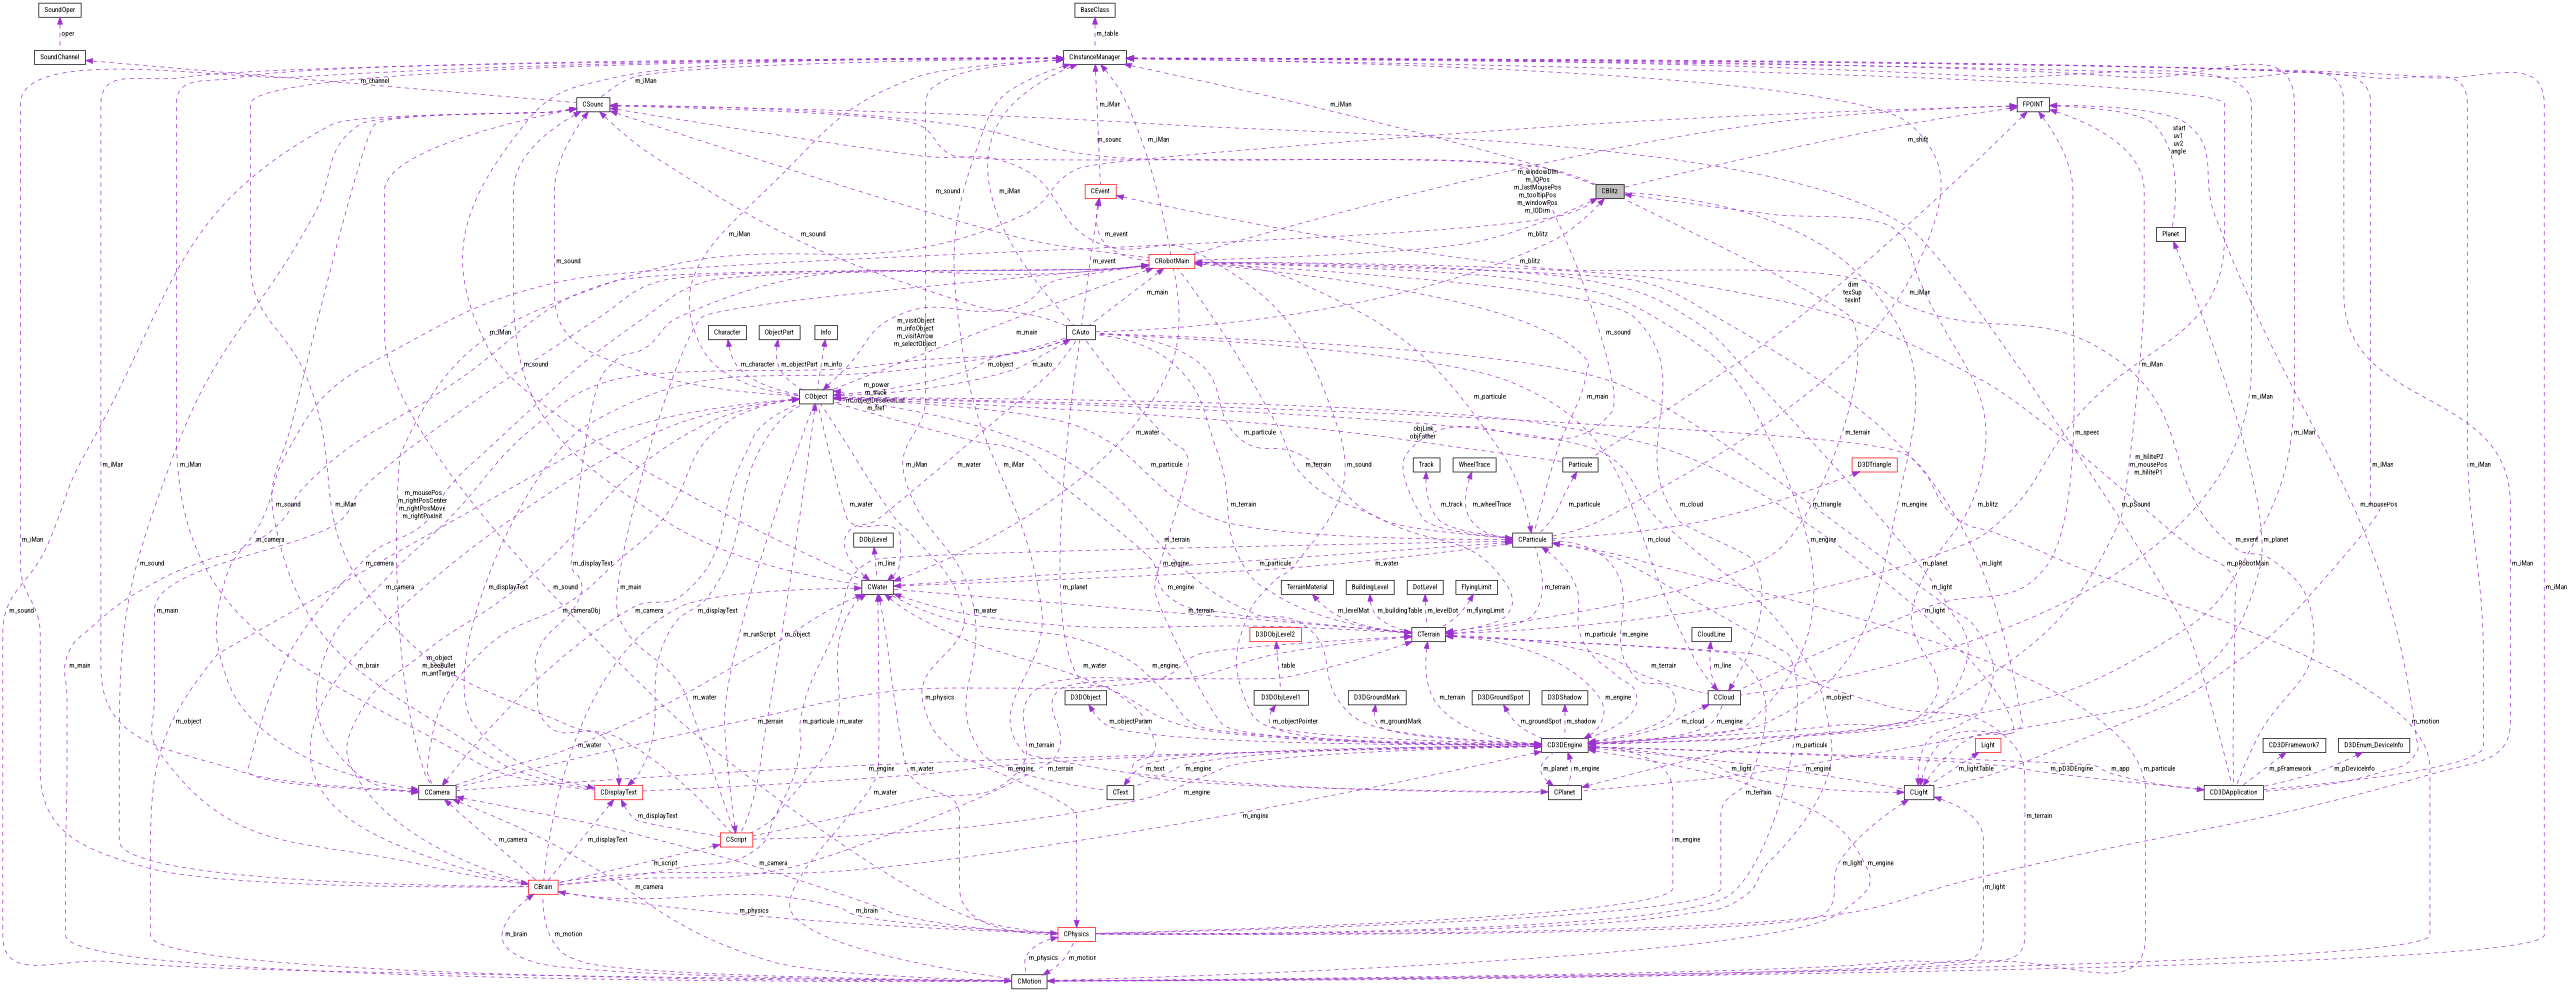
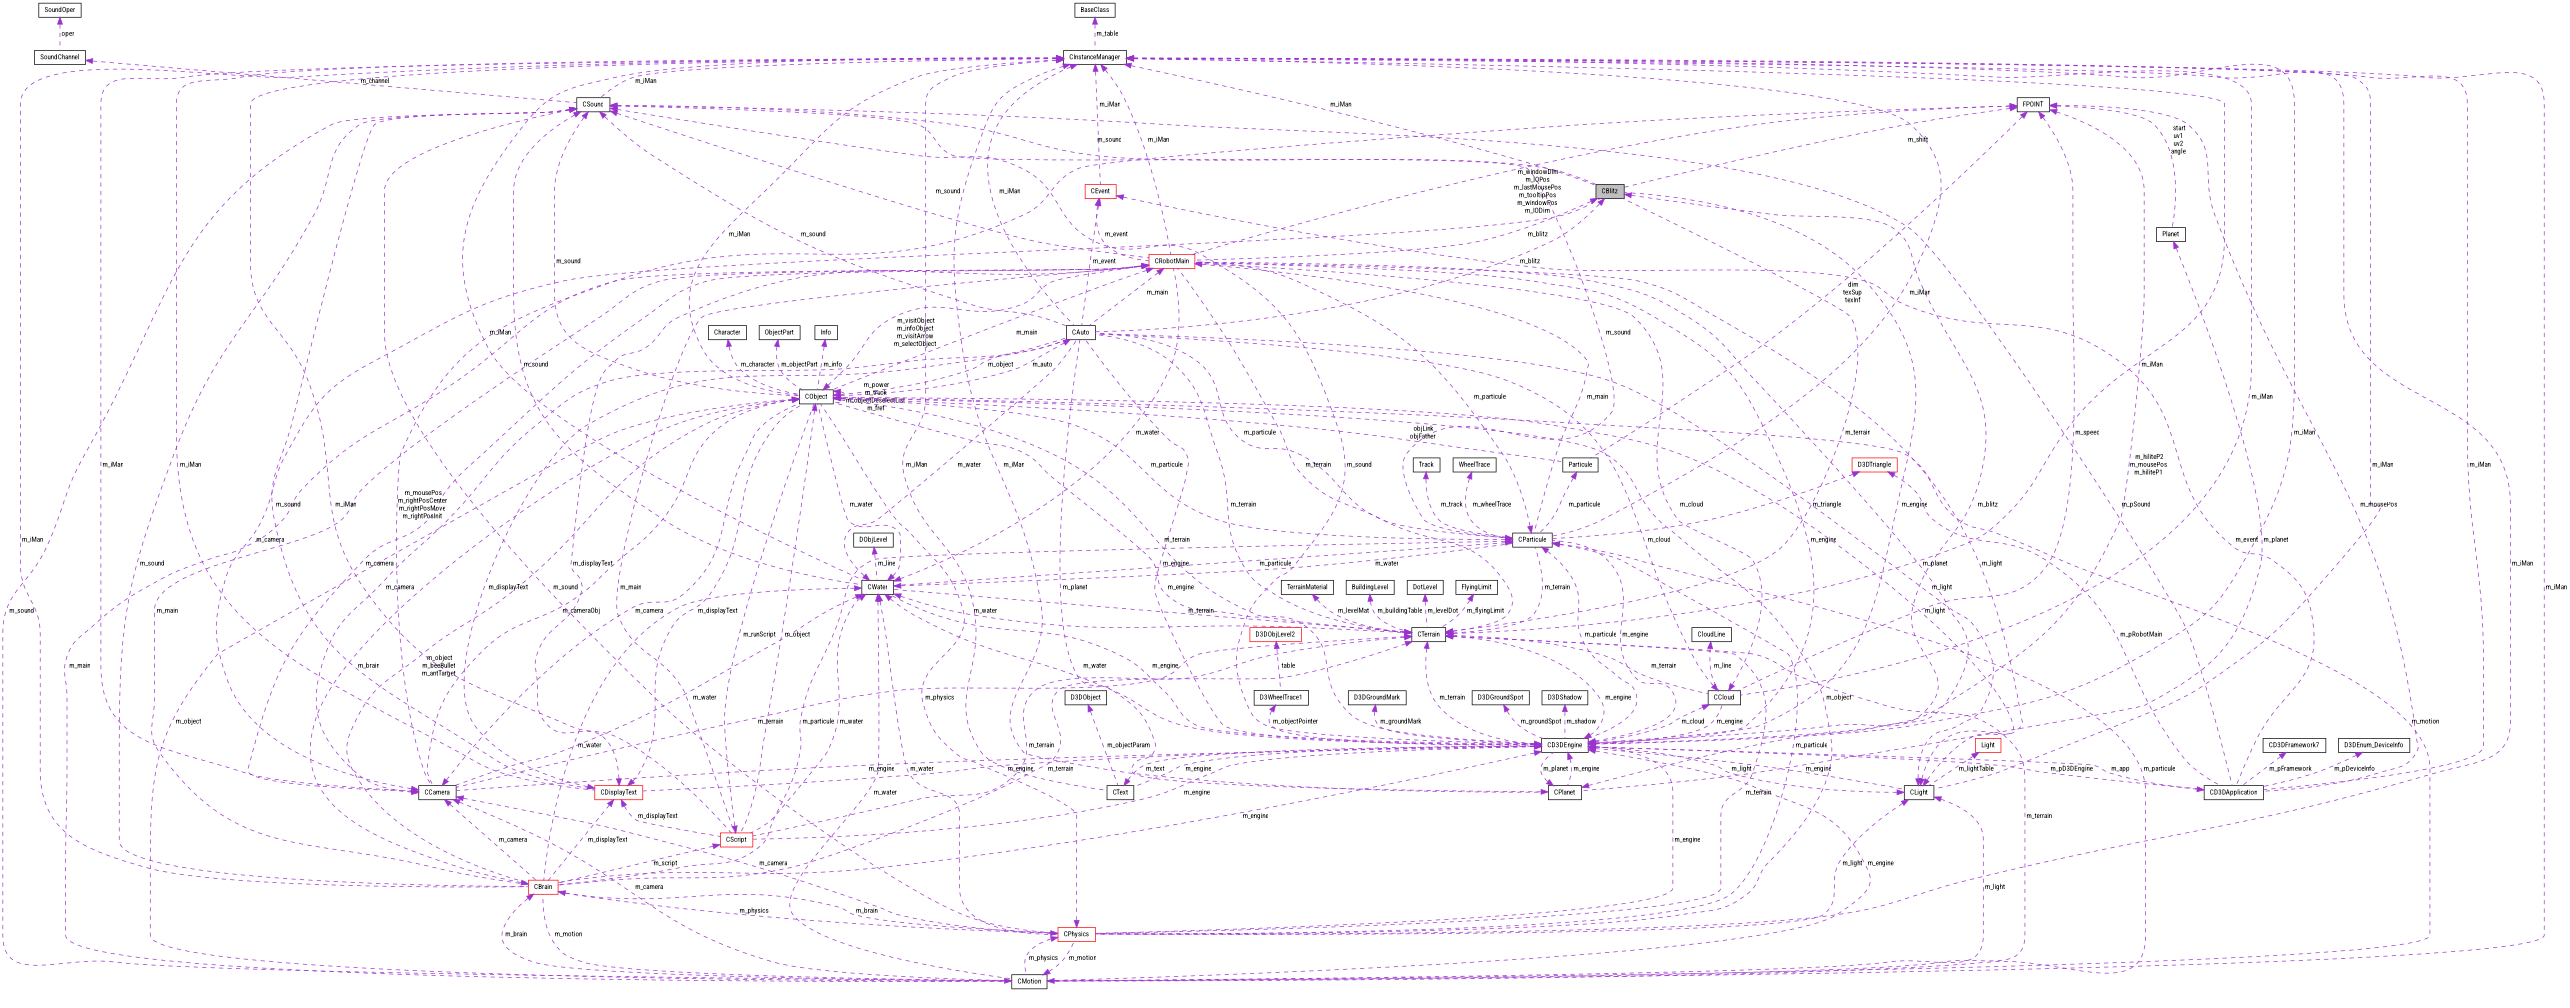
(1861, 324) -> (2088, 595)
(1281, 698) -> (1281, 698)
(1268, 741) -> (1104, 749)
